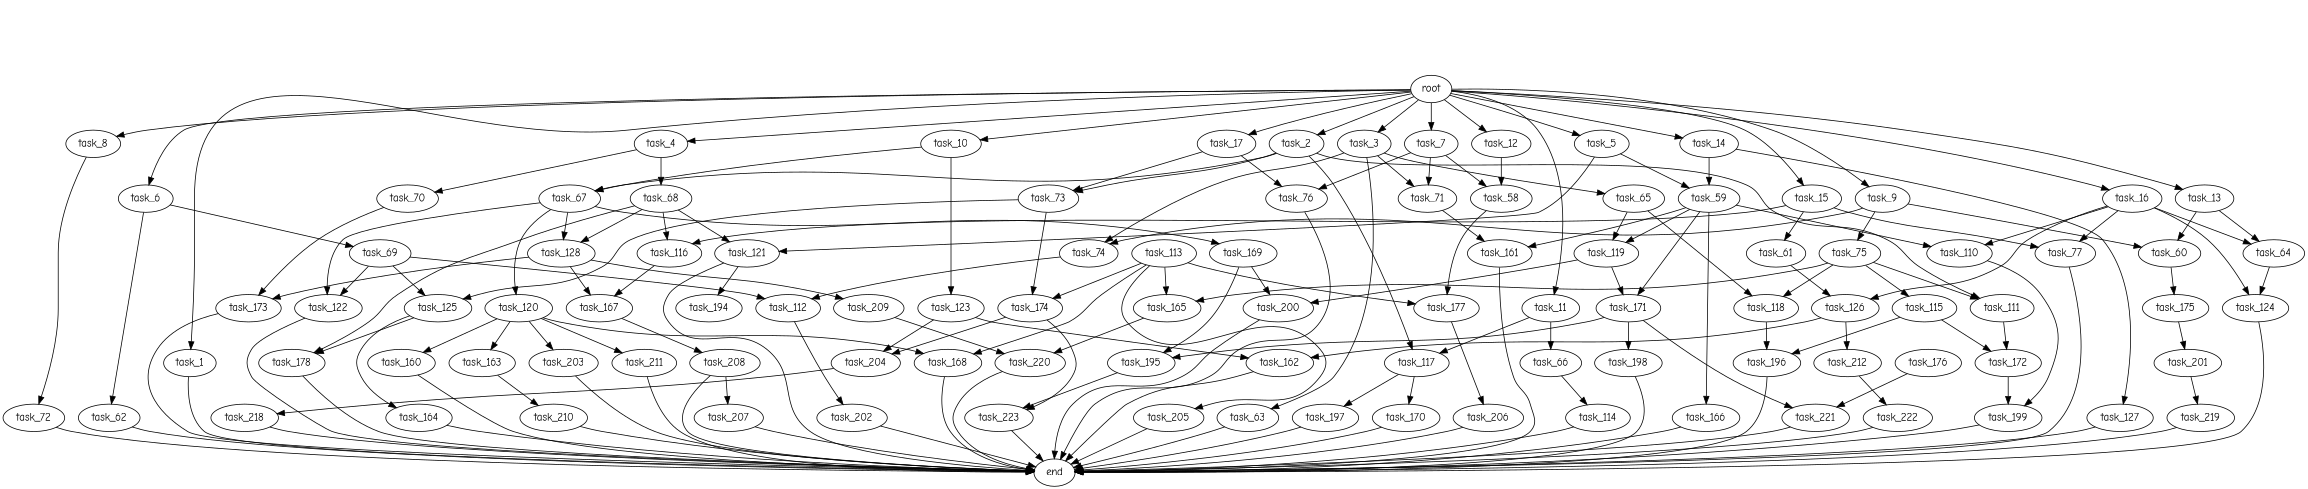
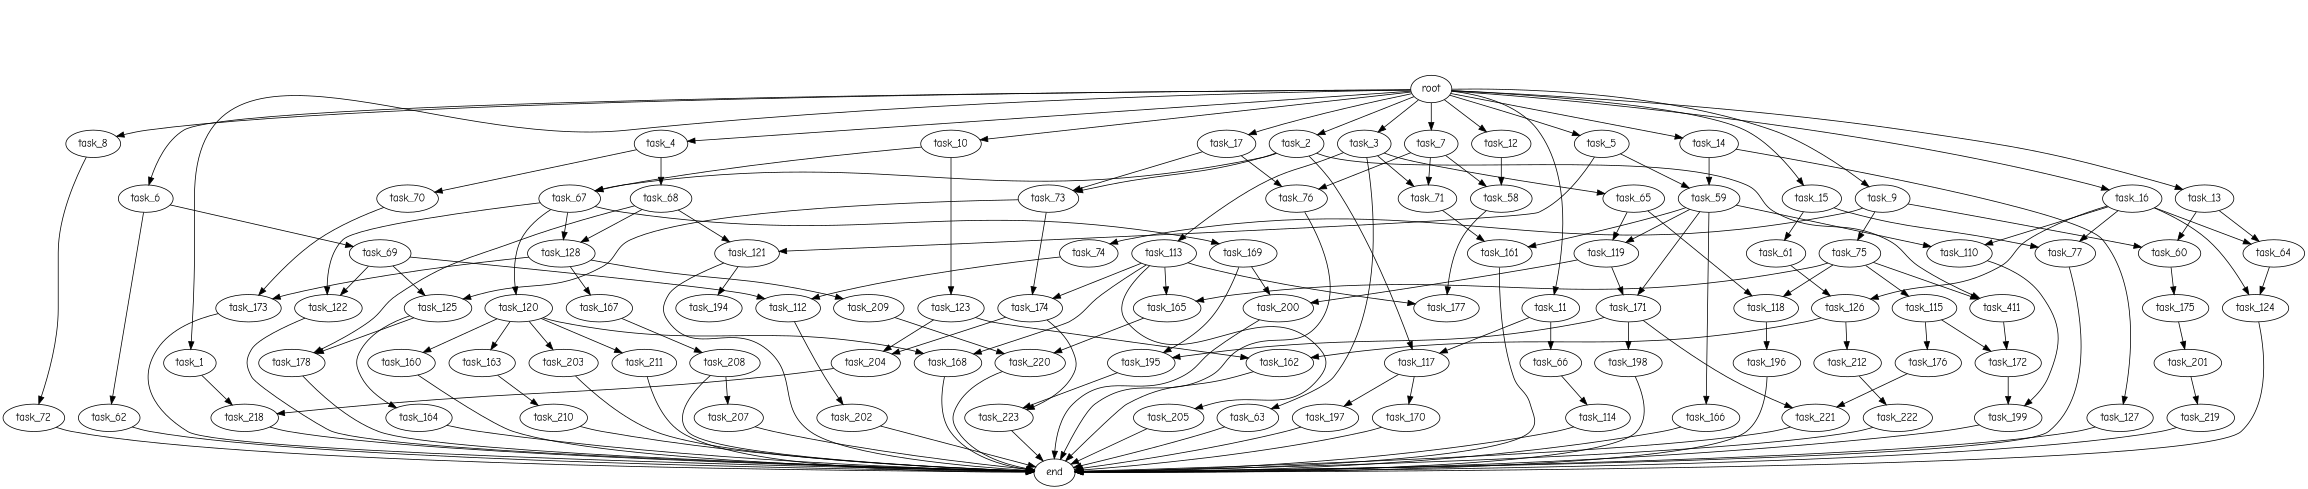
(1223, 182) -> (1259, 185)
(669, 253) -> none
(2002, 308) -> (2002, 308)
(1852, 333) -> (1926, 332)
(1488, 418) -> none
(585, 461) -> (214, 387)
